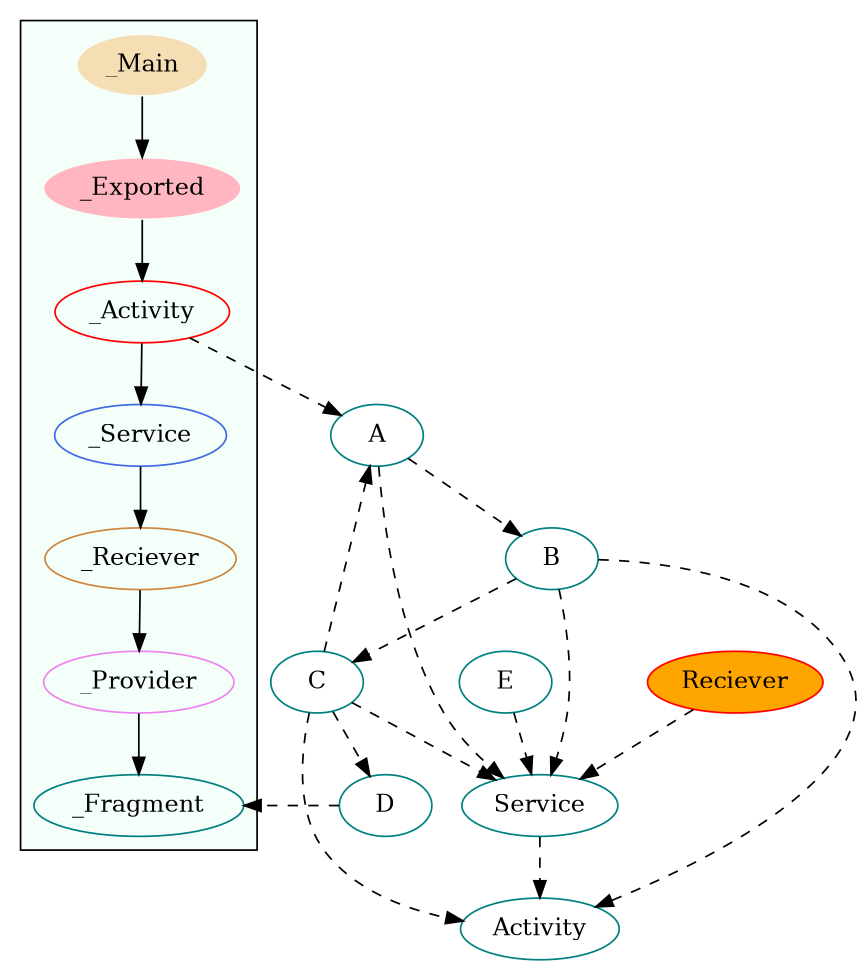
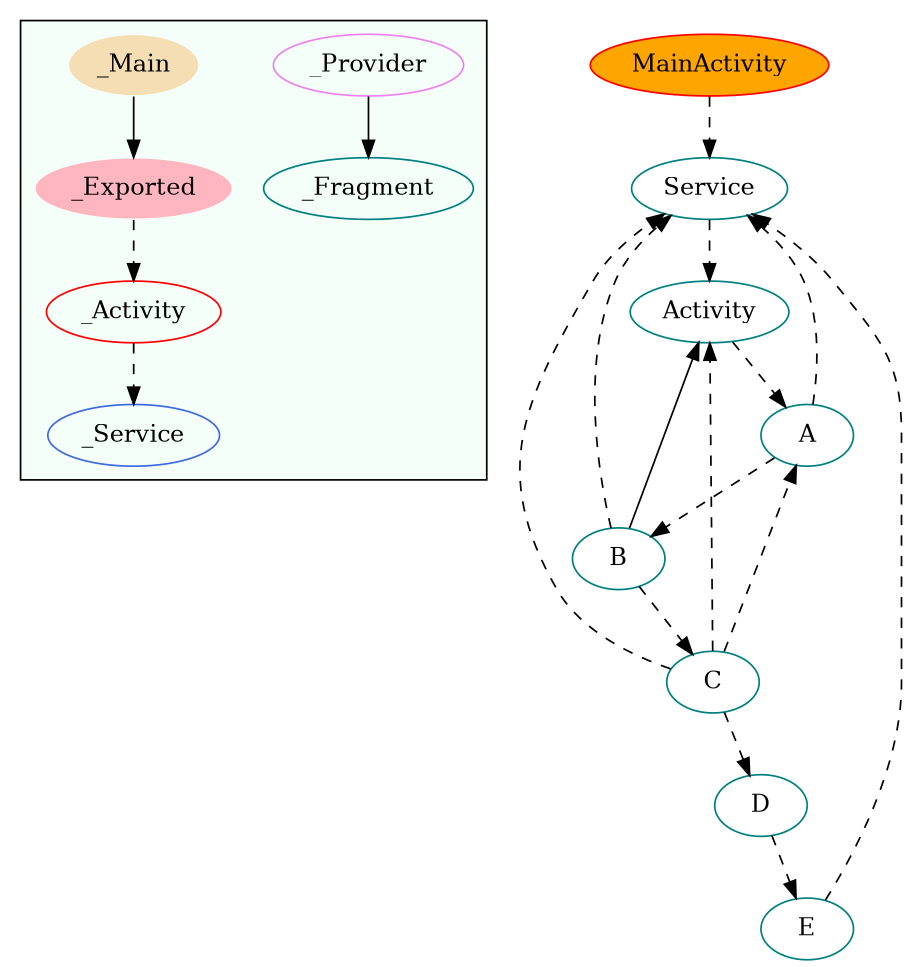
(142, 242) -> (134, 242)
(142, 365) -> (134, 365)
(268, 378) -> (754, 368)
(141, 559) -> none
(735, 682) -> (710, 65)
(853, 706) -> (661, 443)
(295, 806) -> (781, 859)
